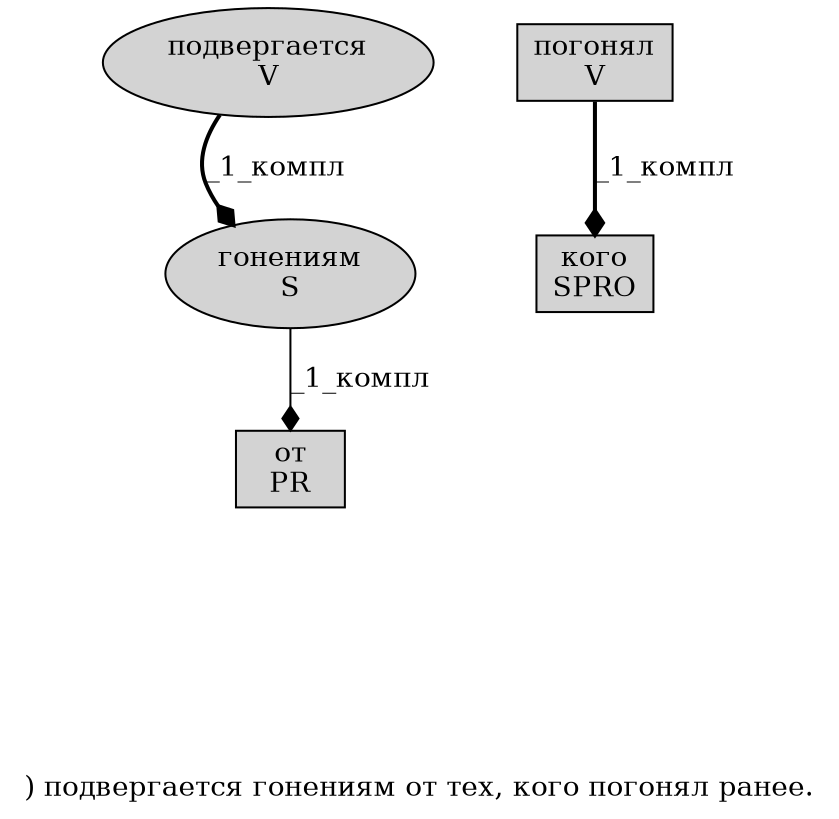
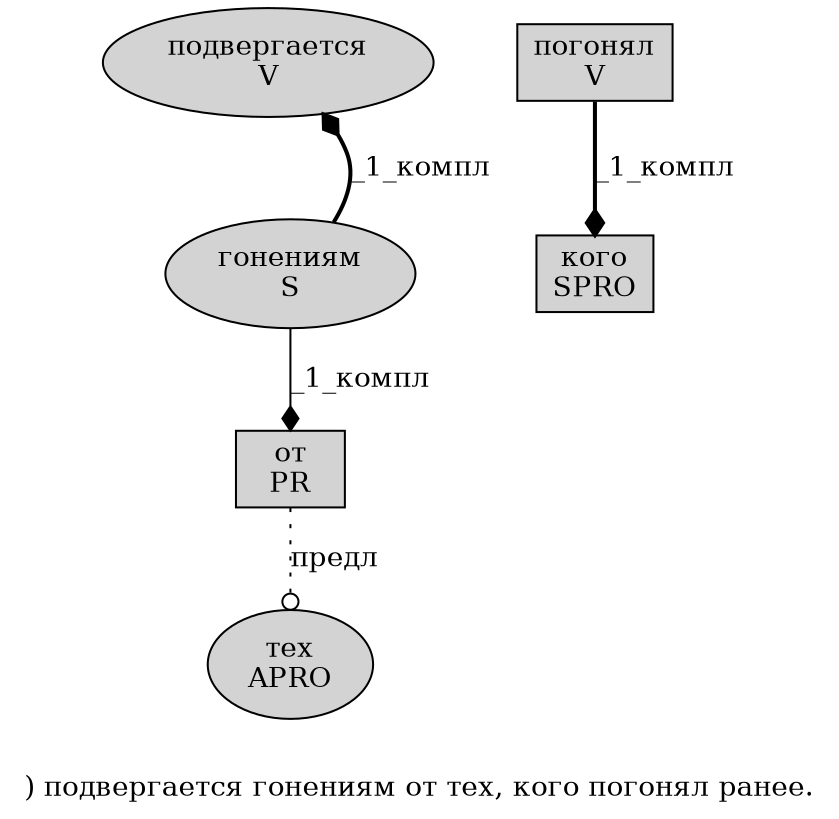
(202, 160) -> (350, 179)
none -> (290, 664)
